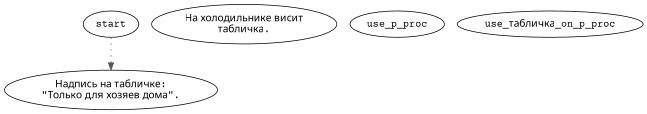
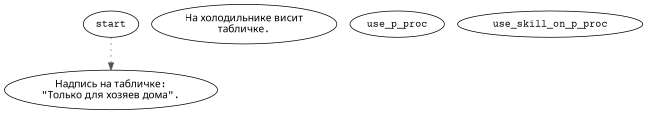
(244, 24) -> (244, 24)
(550, 24) -> (550, 24)
